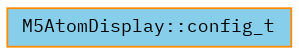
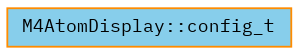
(149, 27) -> (149, 27)
